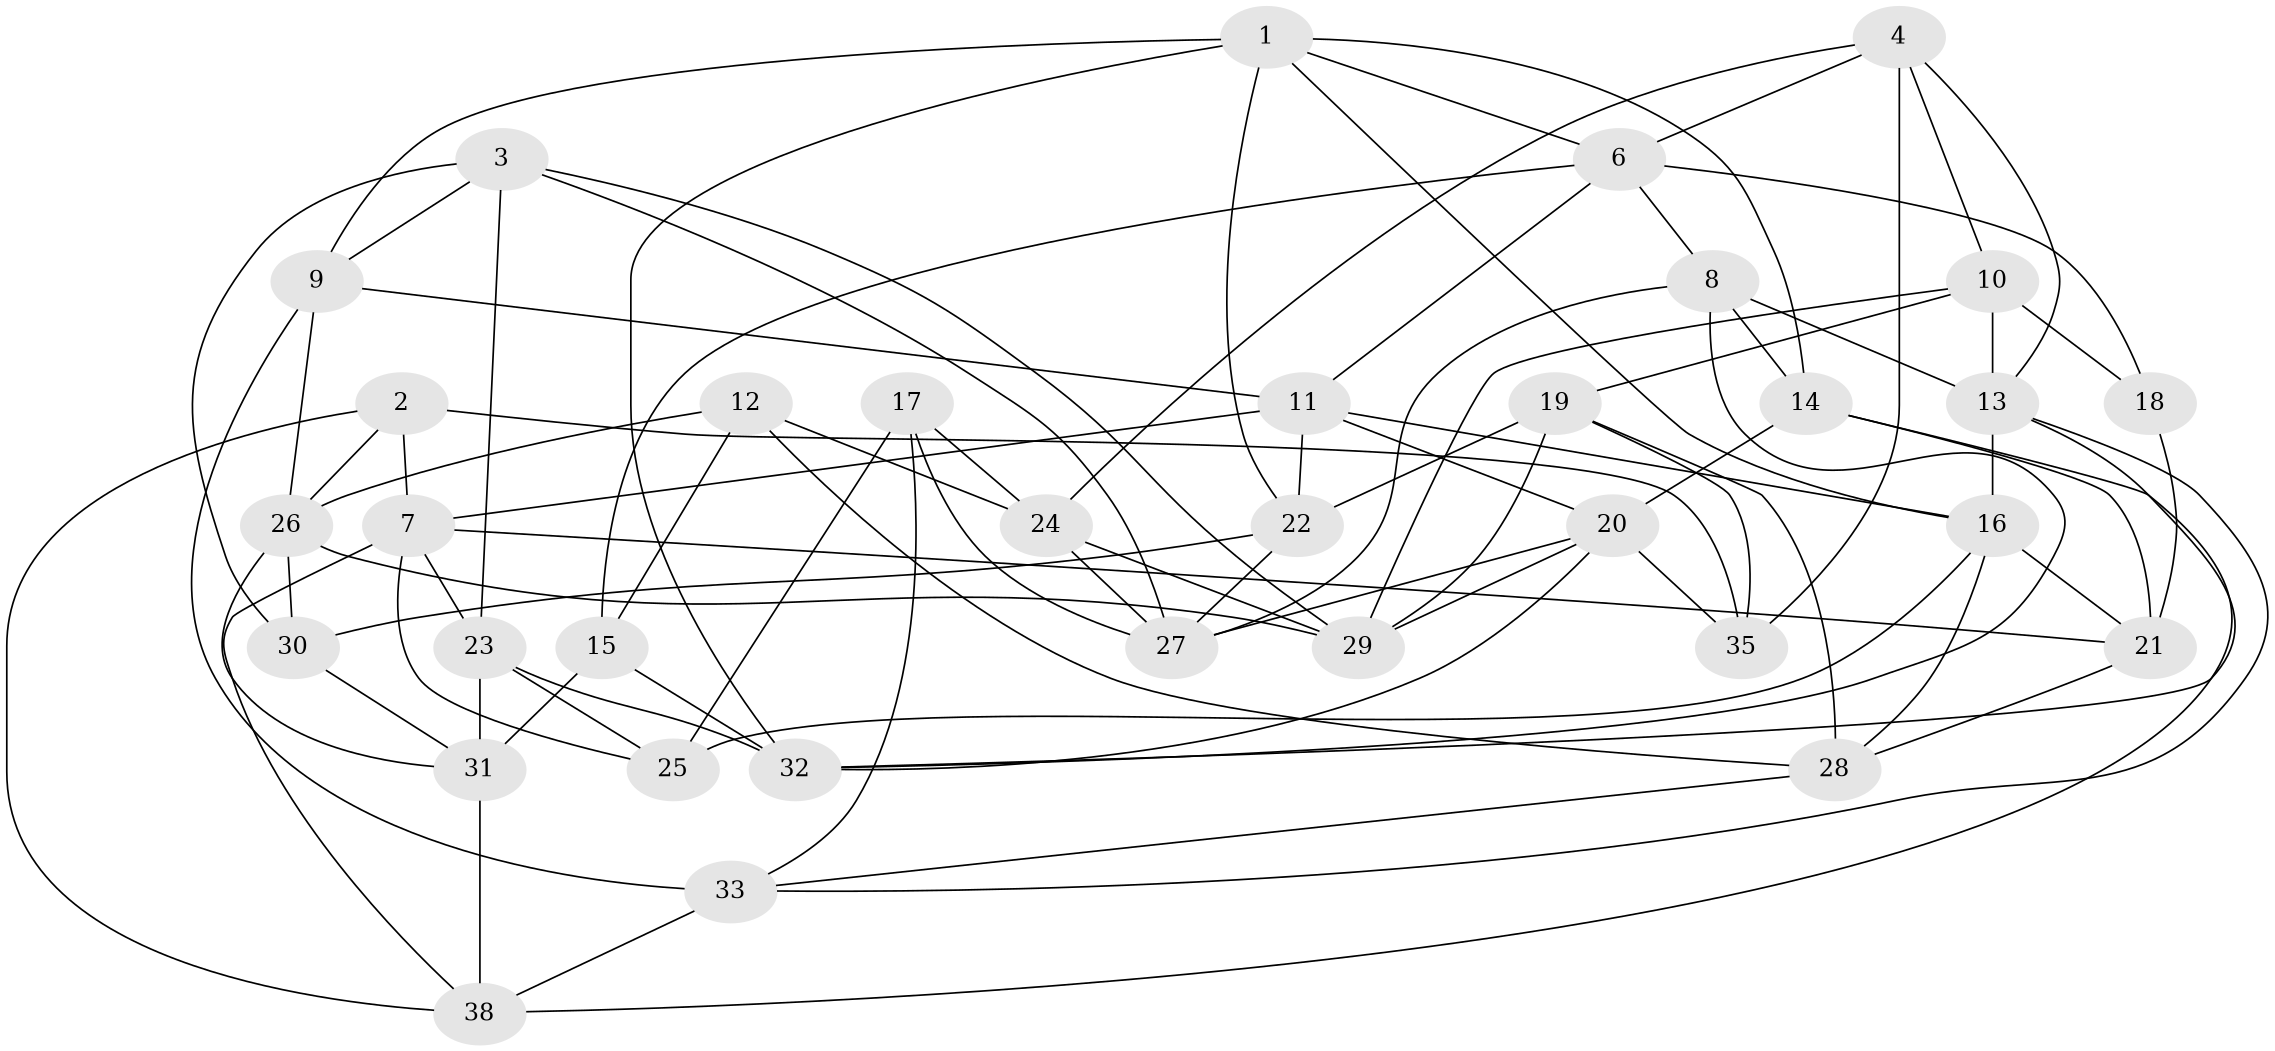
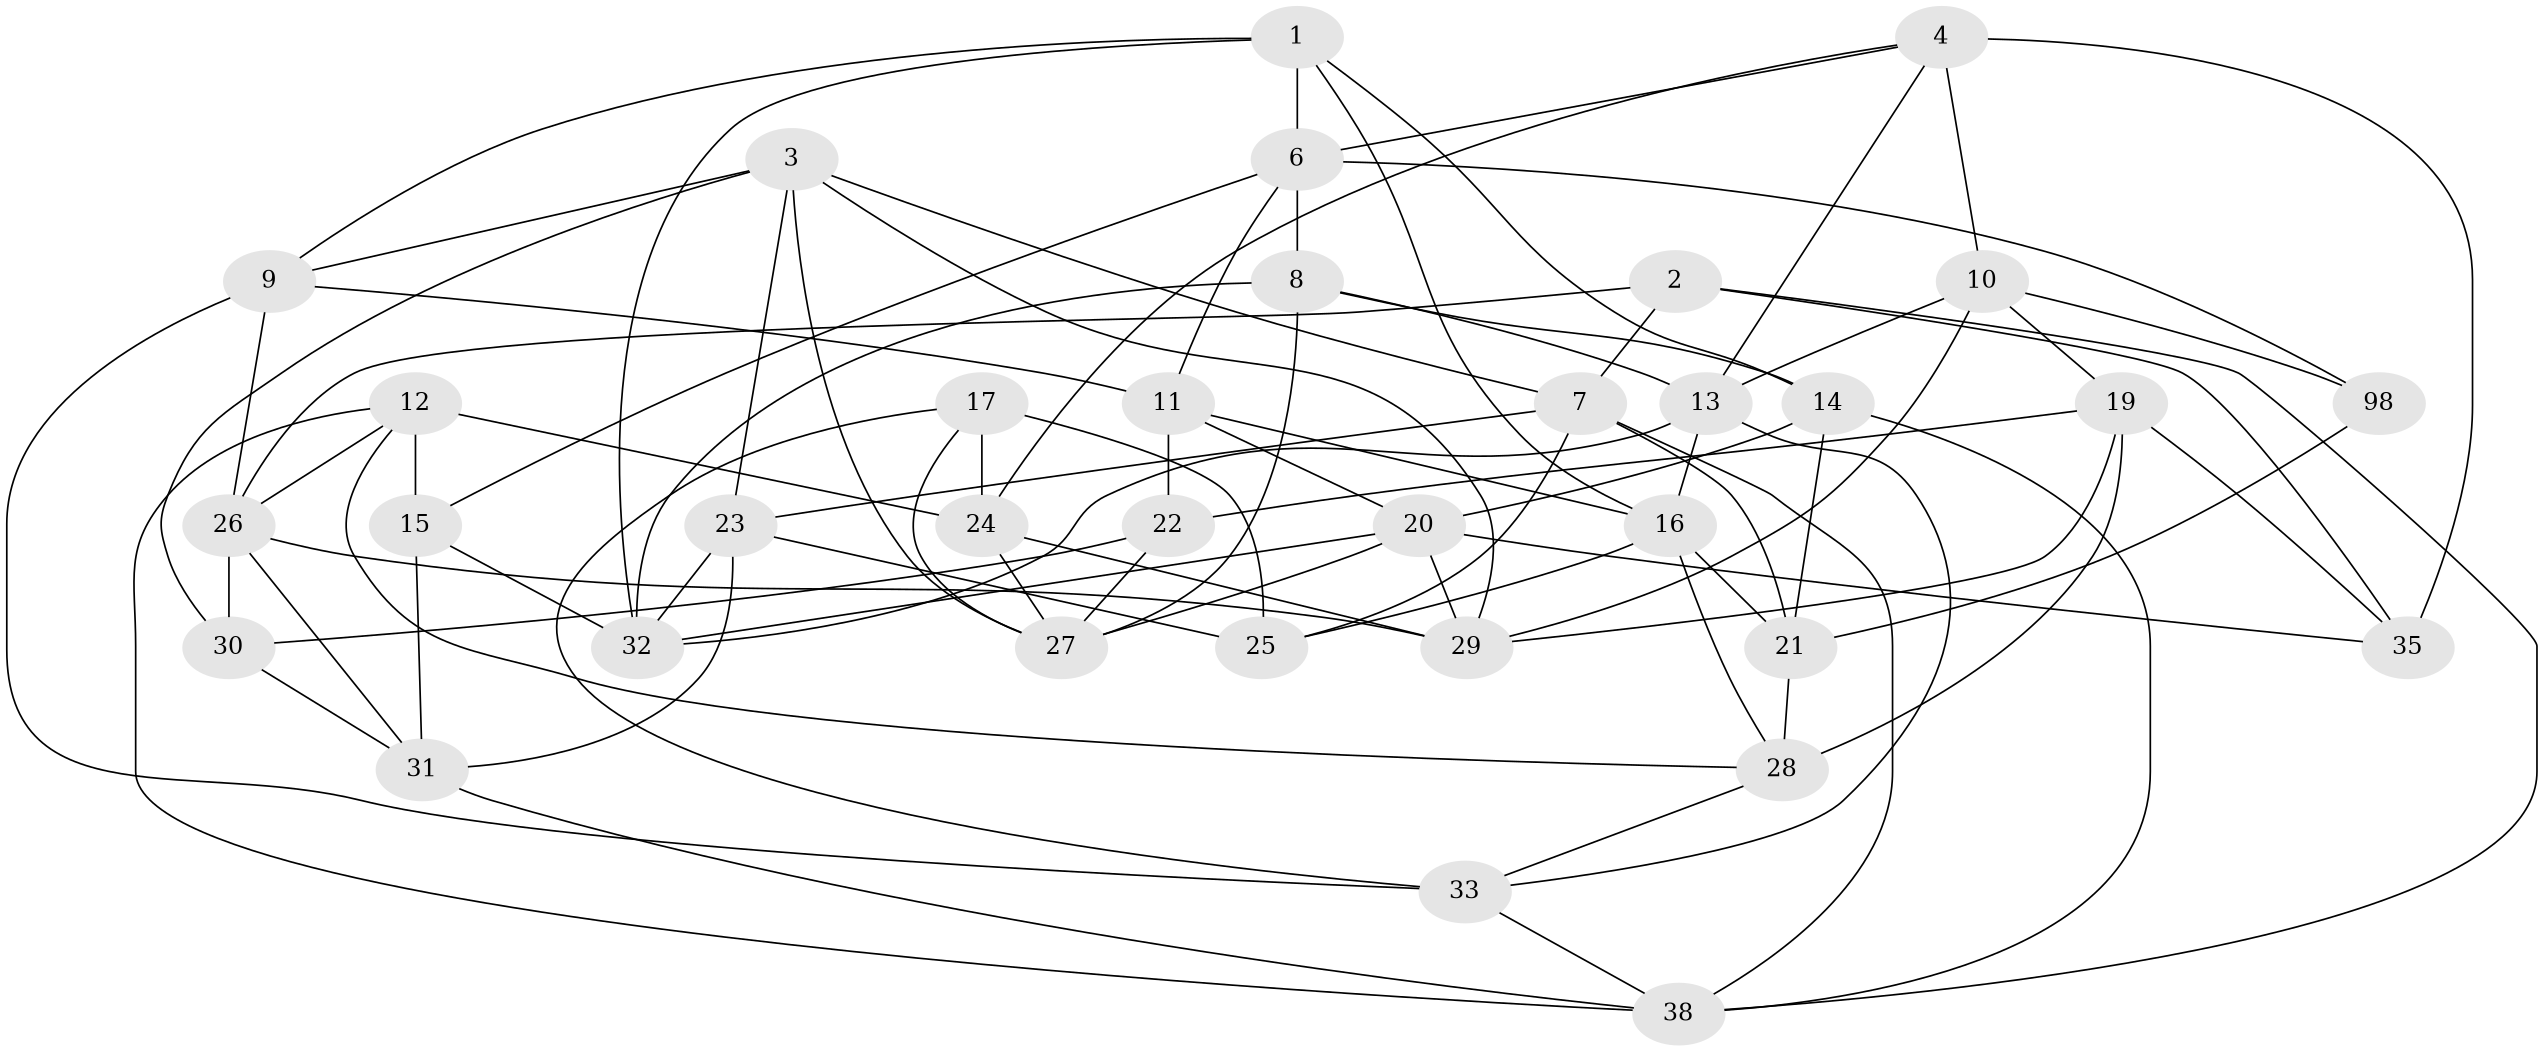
(1227, 286) -> none
(2150, 404) -> (2379, 404)
(857, 465) -> (1199, 301)
none -> (614, 922)
